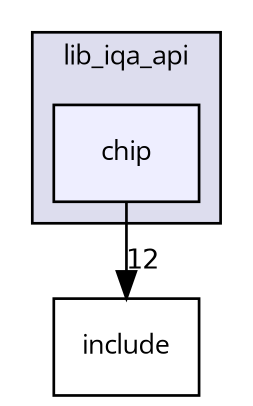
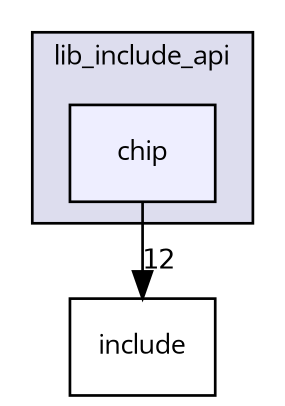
(126, 58) -> (143, 58)
